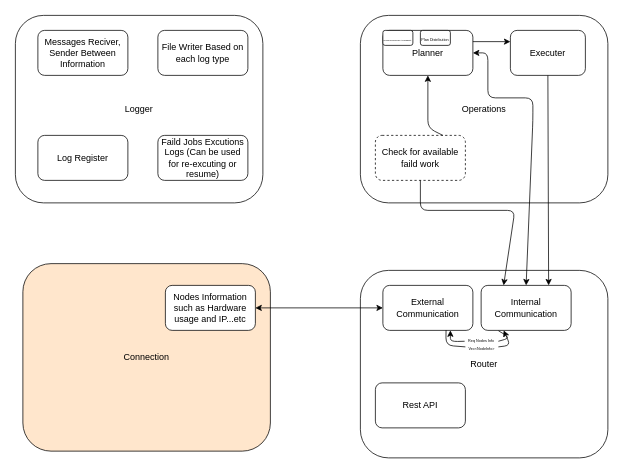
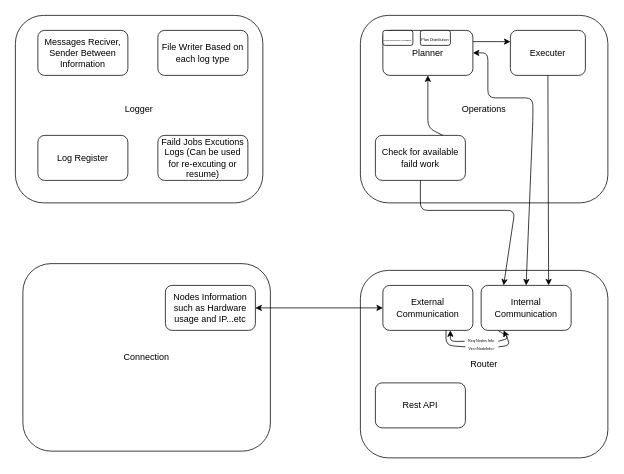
(420, 158) -> (420, 158)
(147, 357) -> (147, 357)
